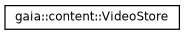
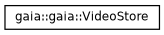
(92, 17) -> (82, 17)
